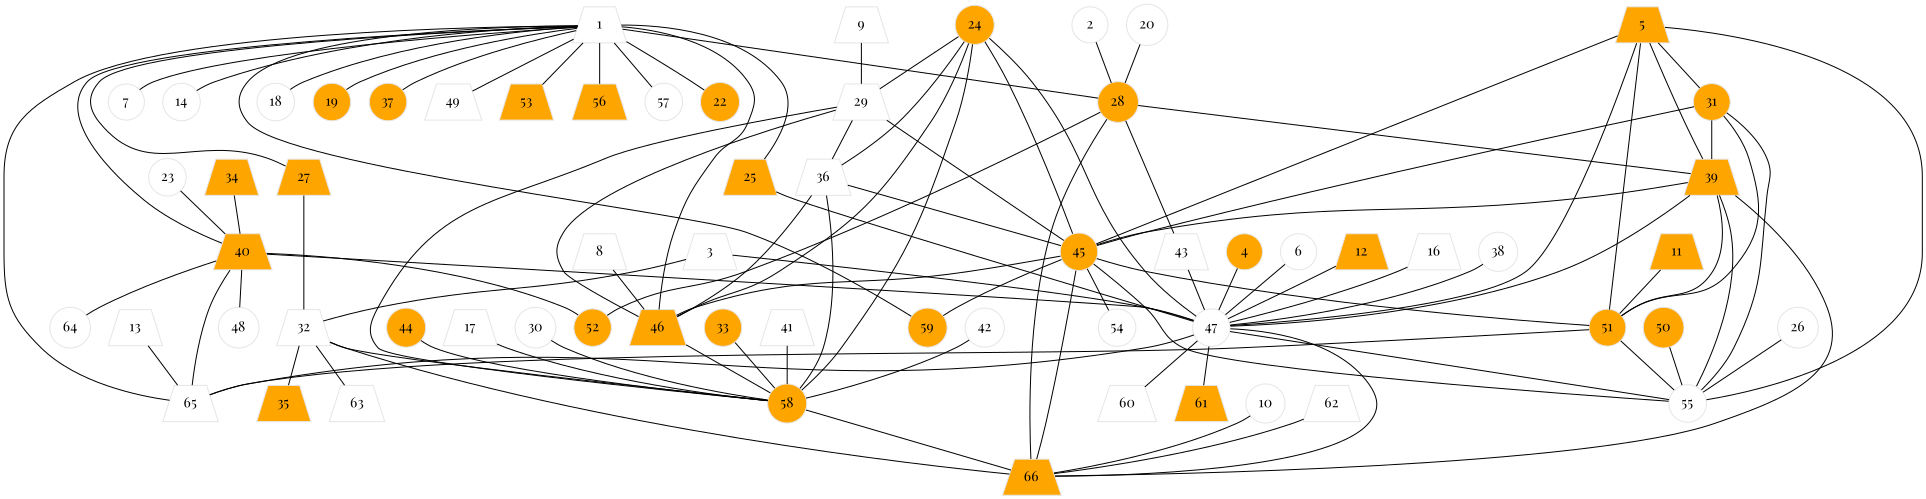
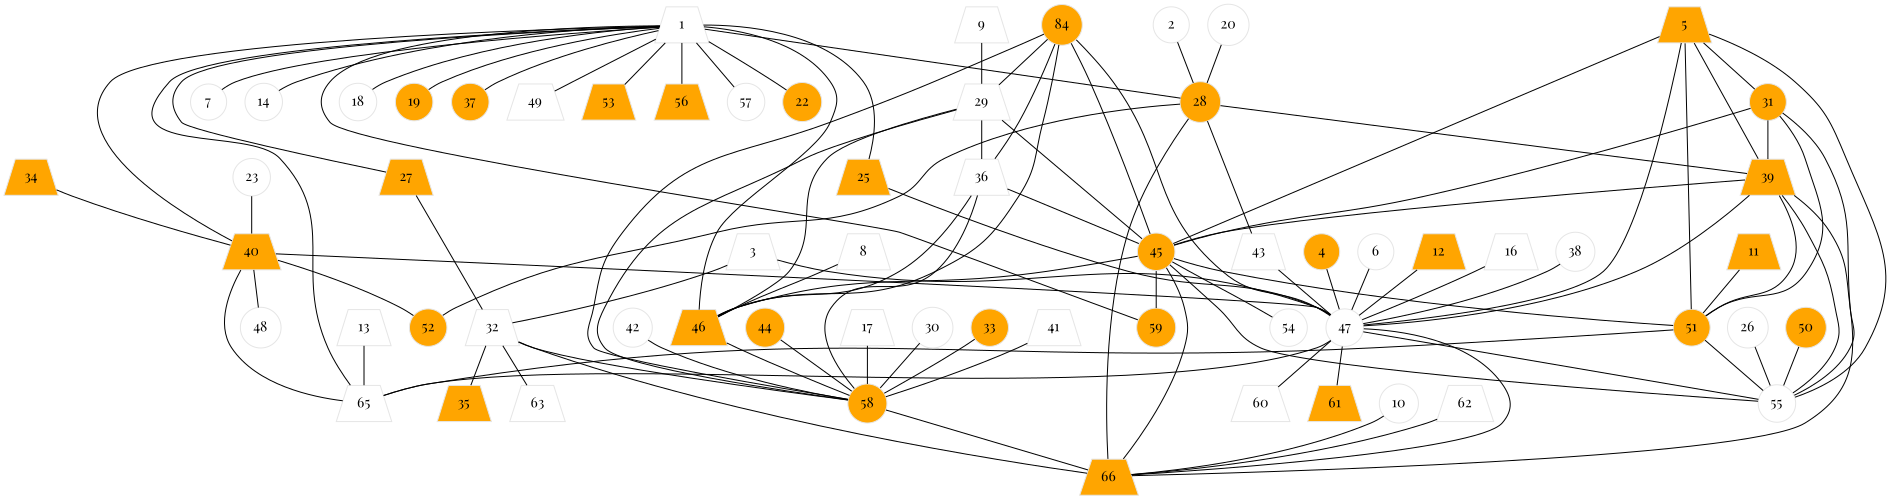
(975, 25) -> (1062, 25)
(70, 328) -> none
